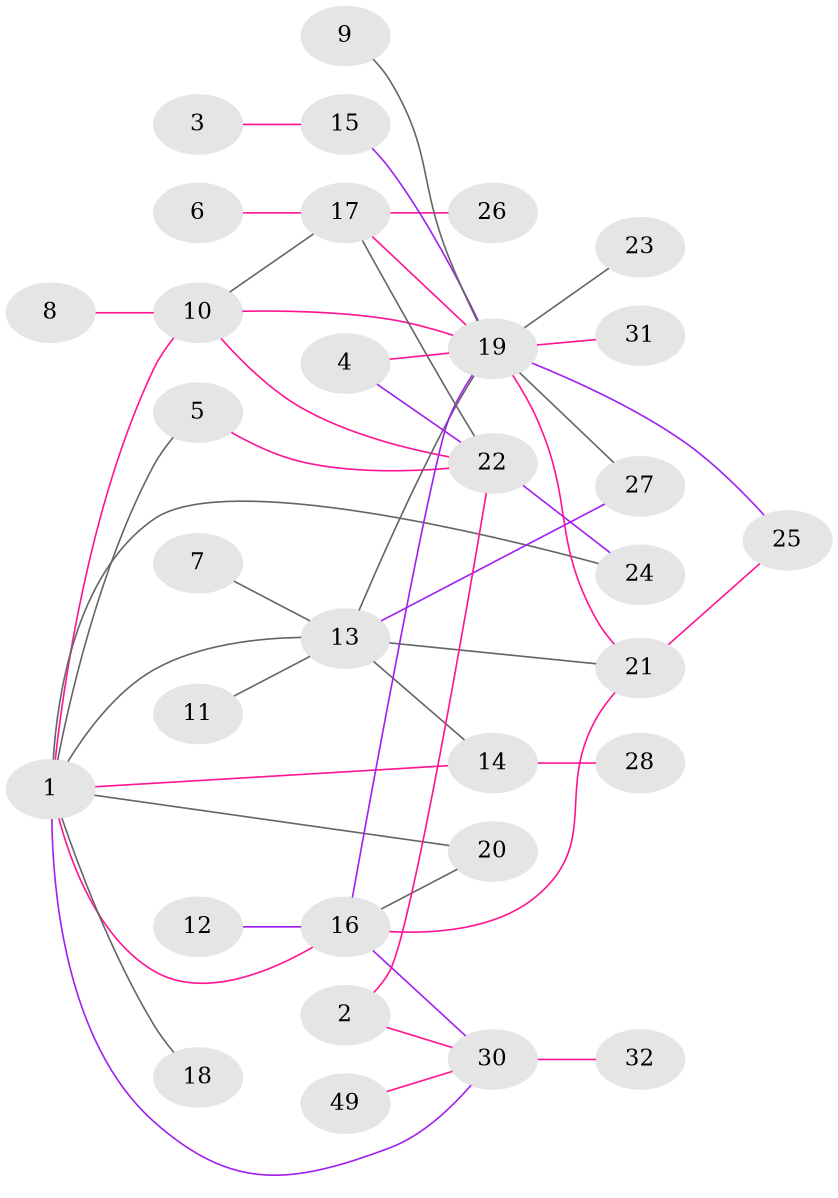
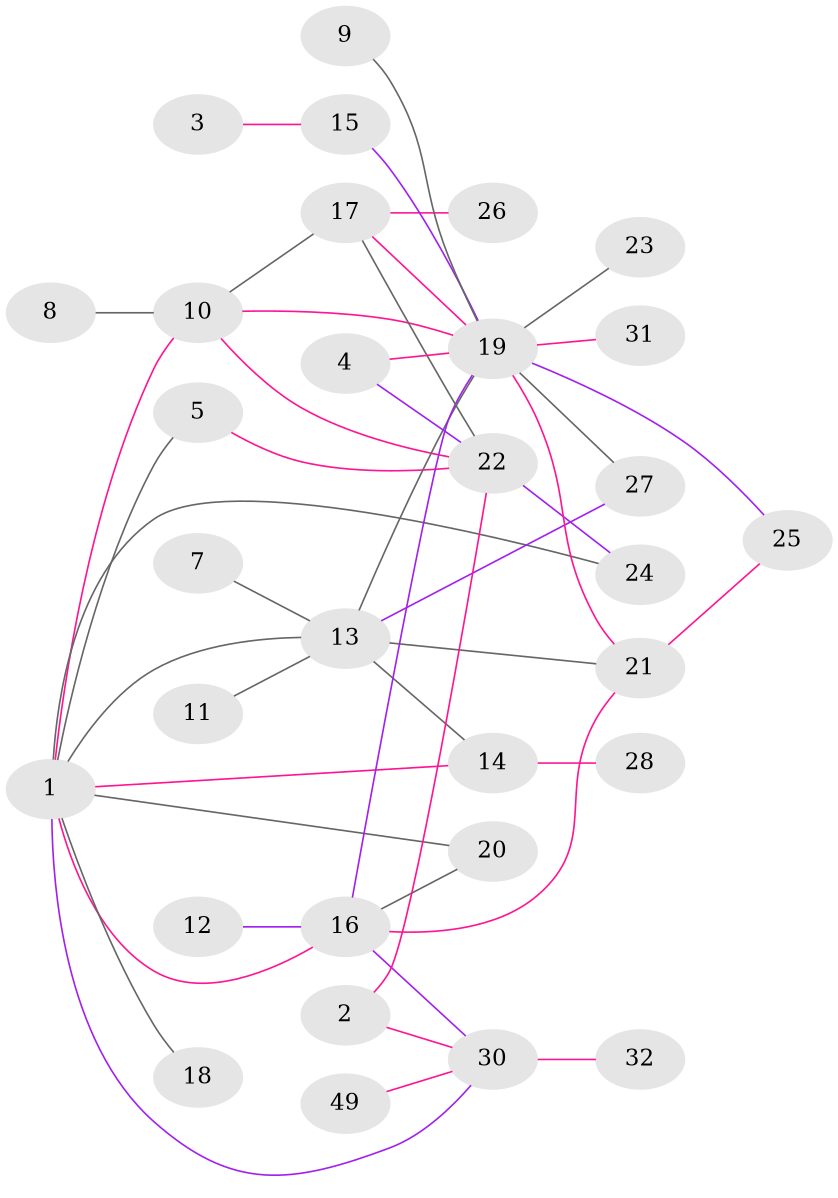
(198, 213) -> none
(125, 313) -> (125, 313)
